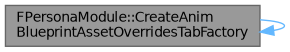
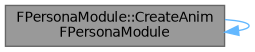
(133, 26) -> (115, 26)
